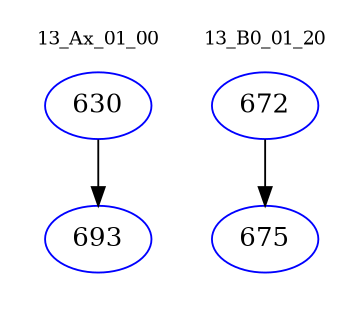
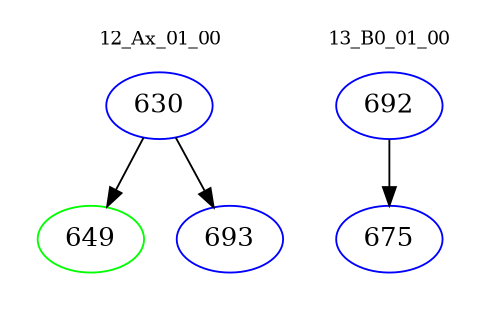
(98, 40) -> (160, 40)
(265, 40) -> (389, 40)
(265, 106) -> (389, 106)
none -> (91, 239)
